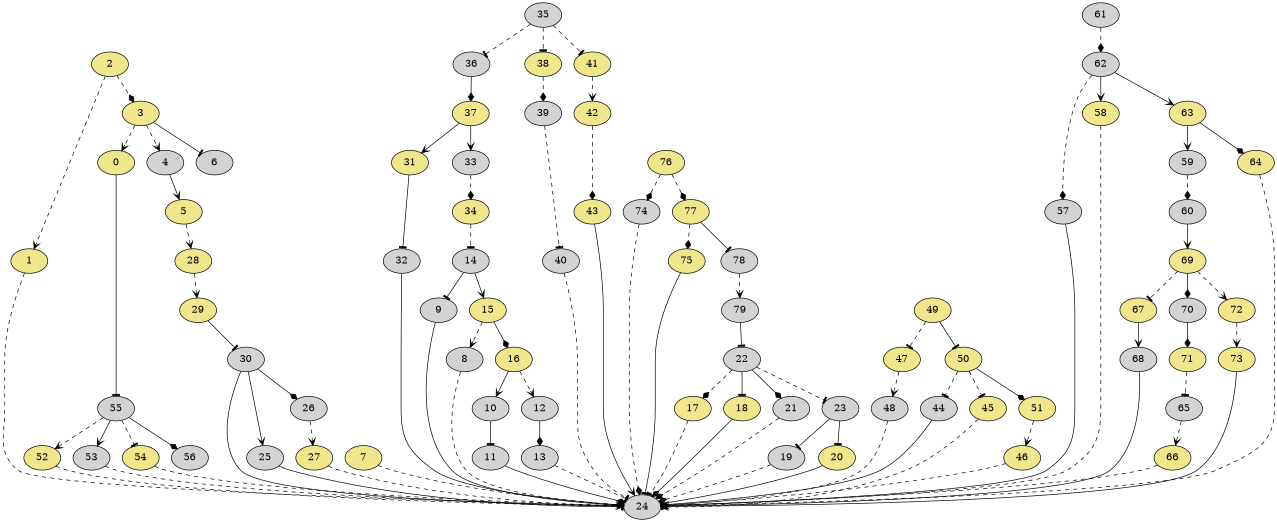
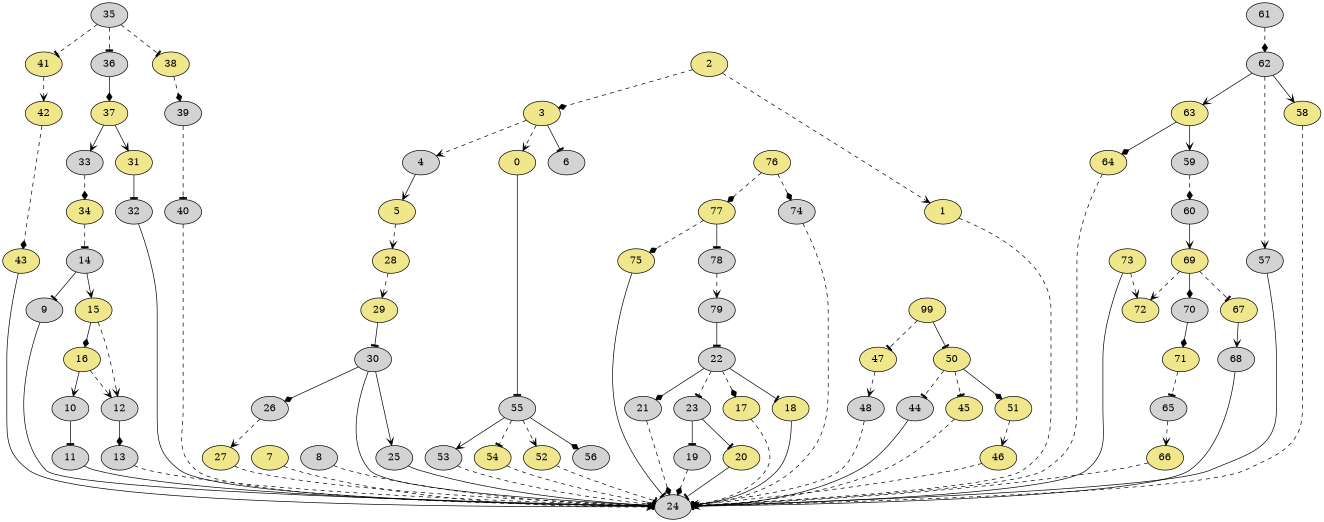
(1068, 131) -> (1265, 159)
(933, 310) -> (927, 310)
(1237, 331) -> (1133, 282)
(478, 332) -> (109, 355)
